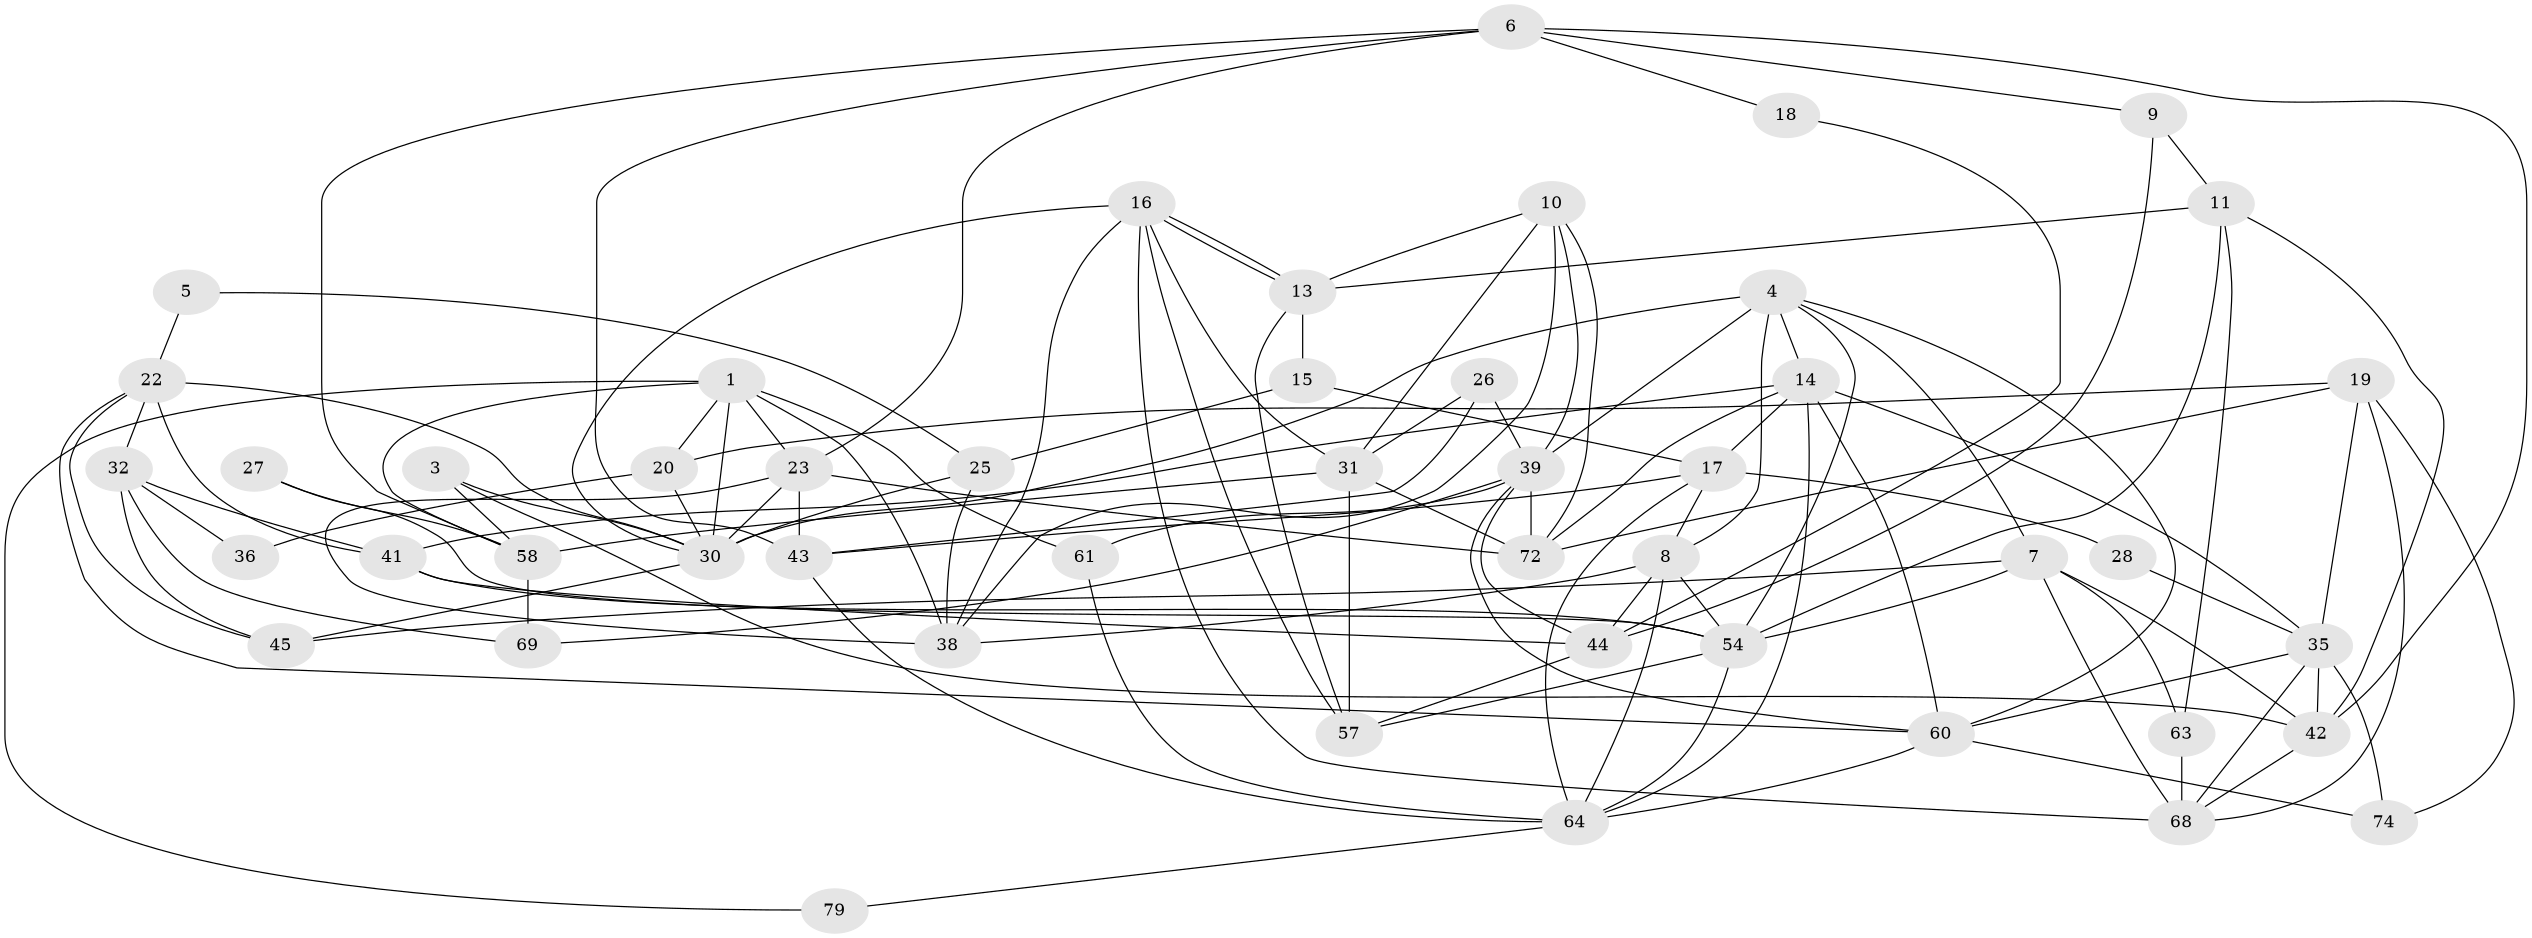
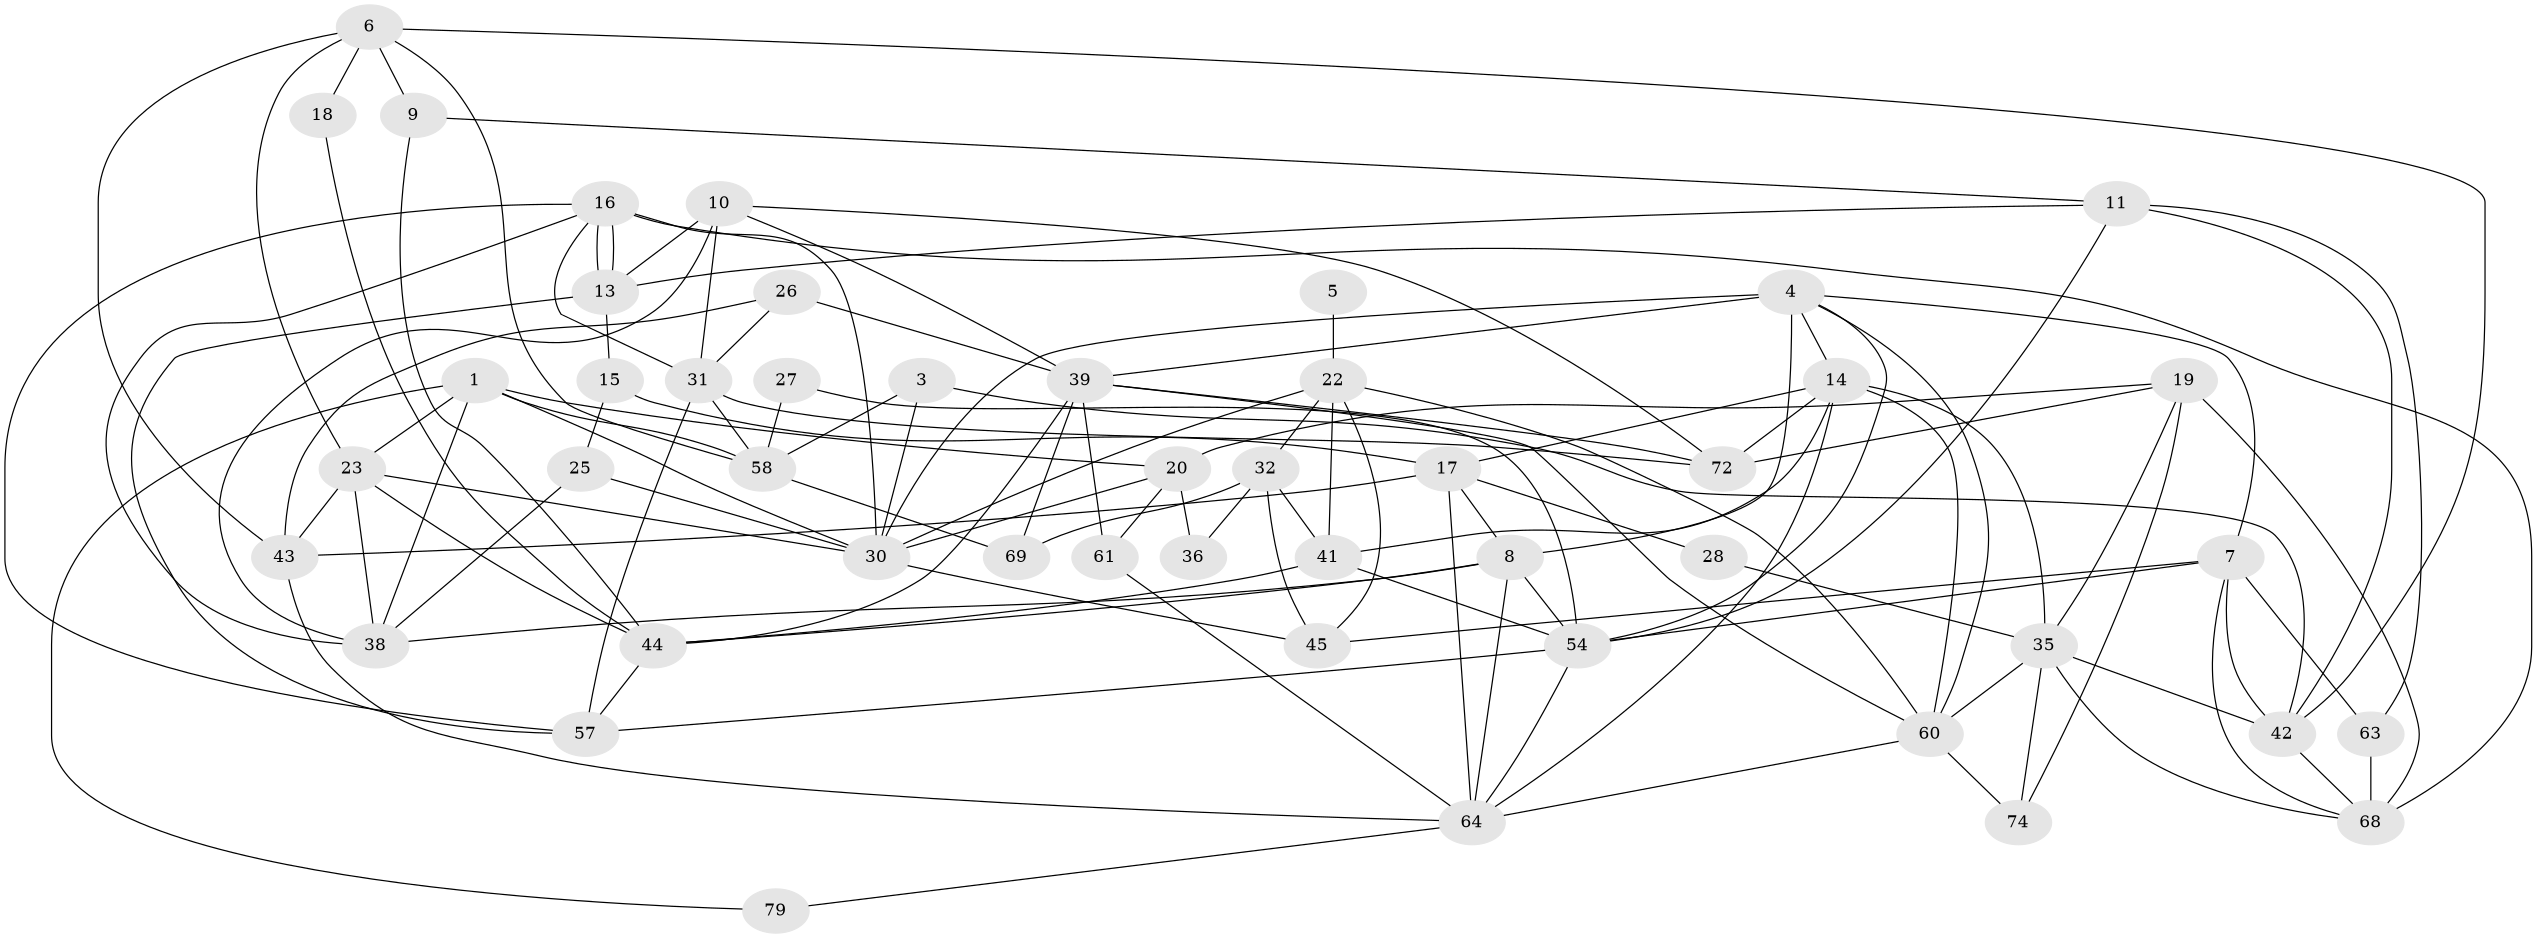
(584, 317) -> none
(909, 468) -> (1133, 523)
(1081, 509) -> (497, 565)
